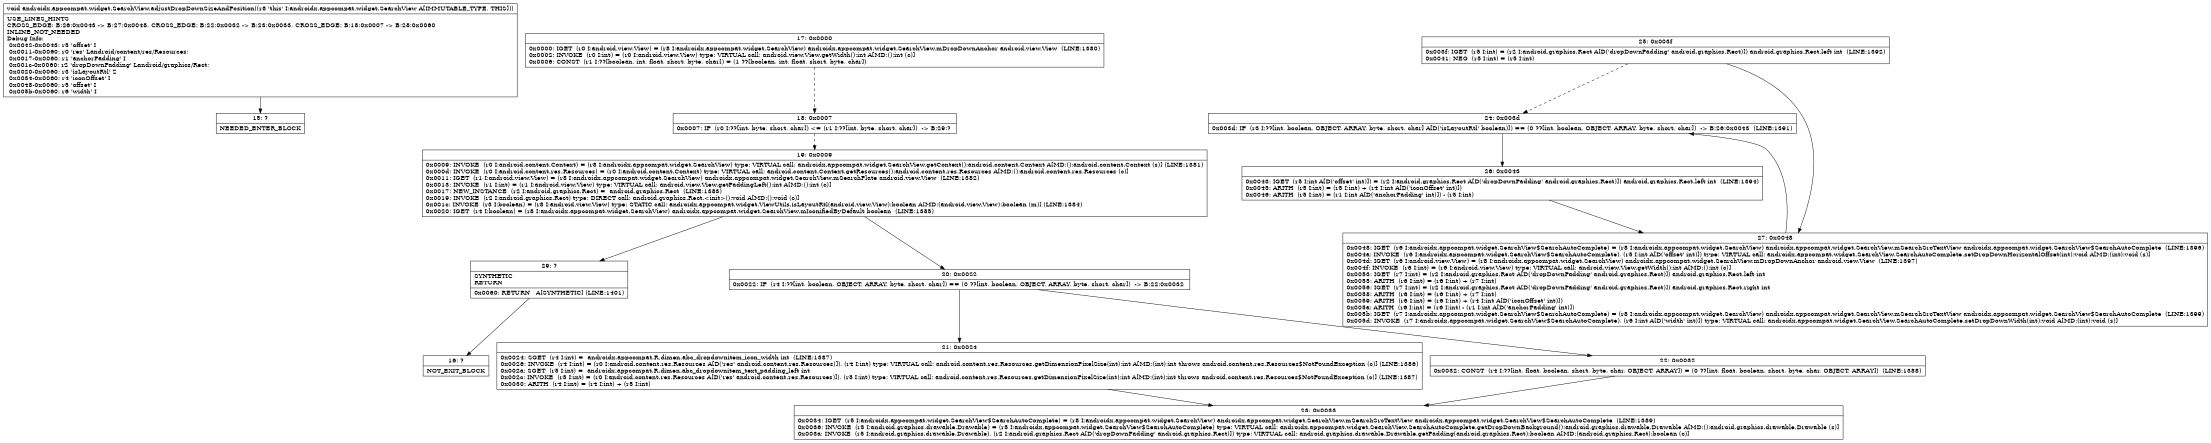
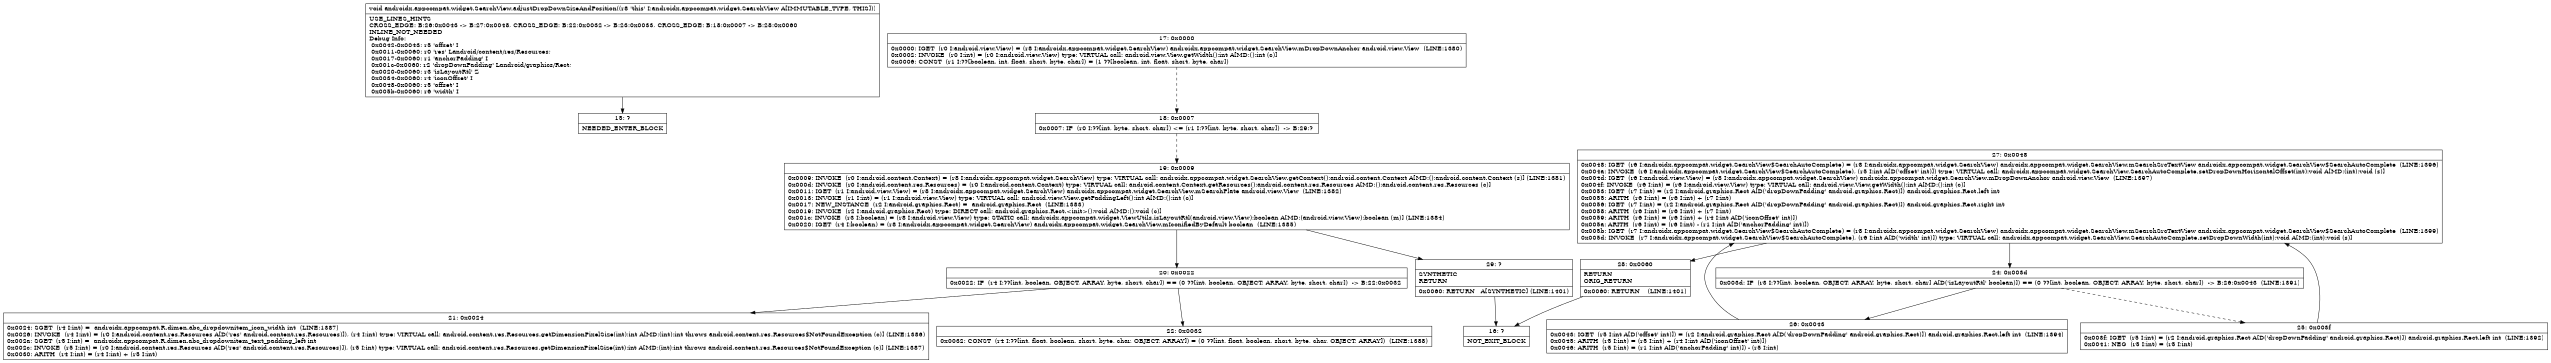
(1577, 88) -> (2151, 305)
none -> (1635, 278)
(1319, 422) -> none
